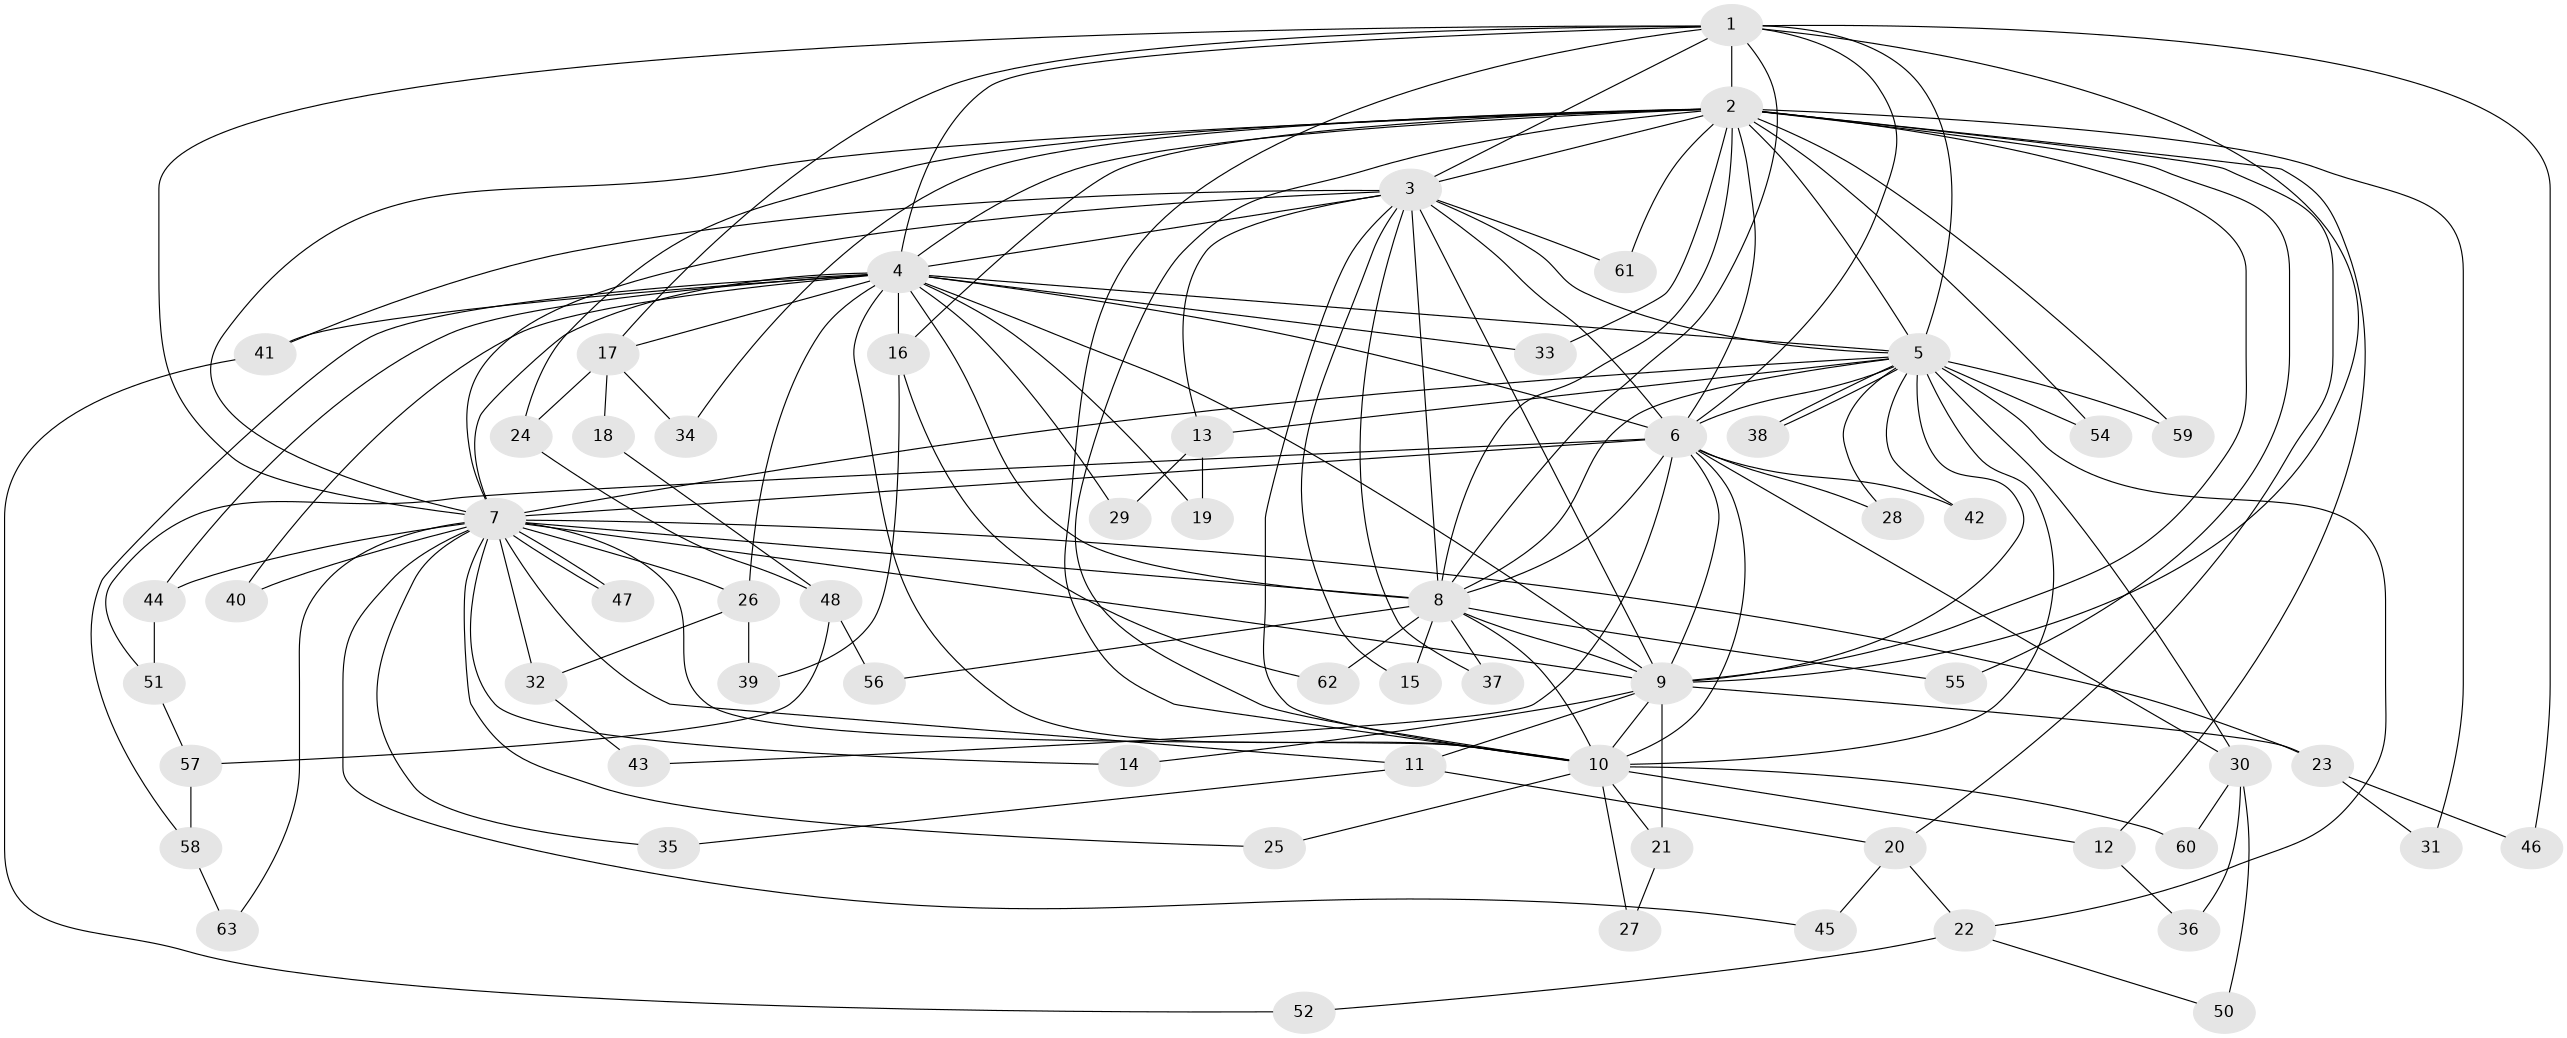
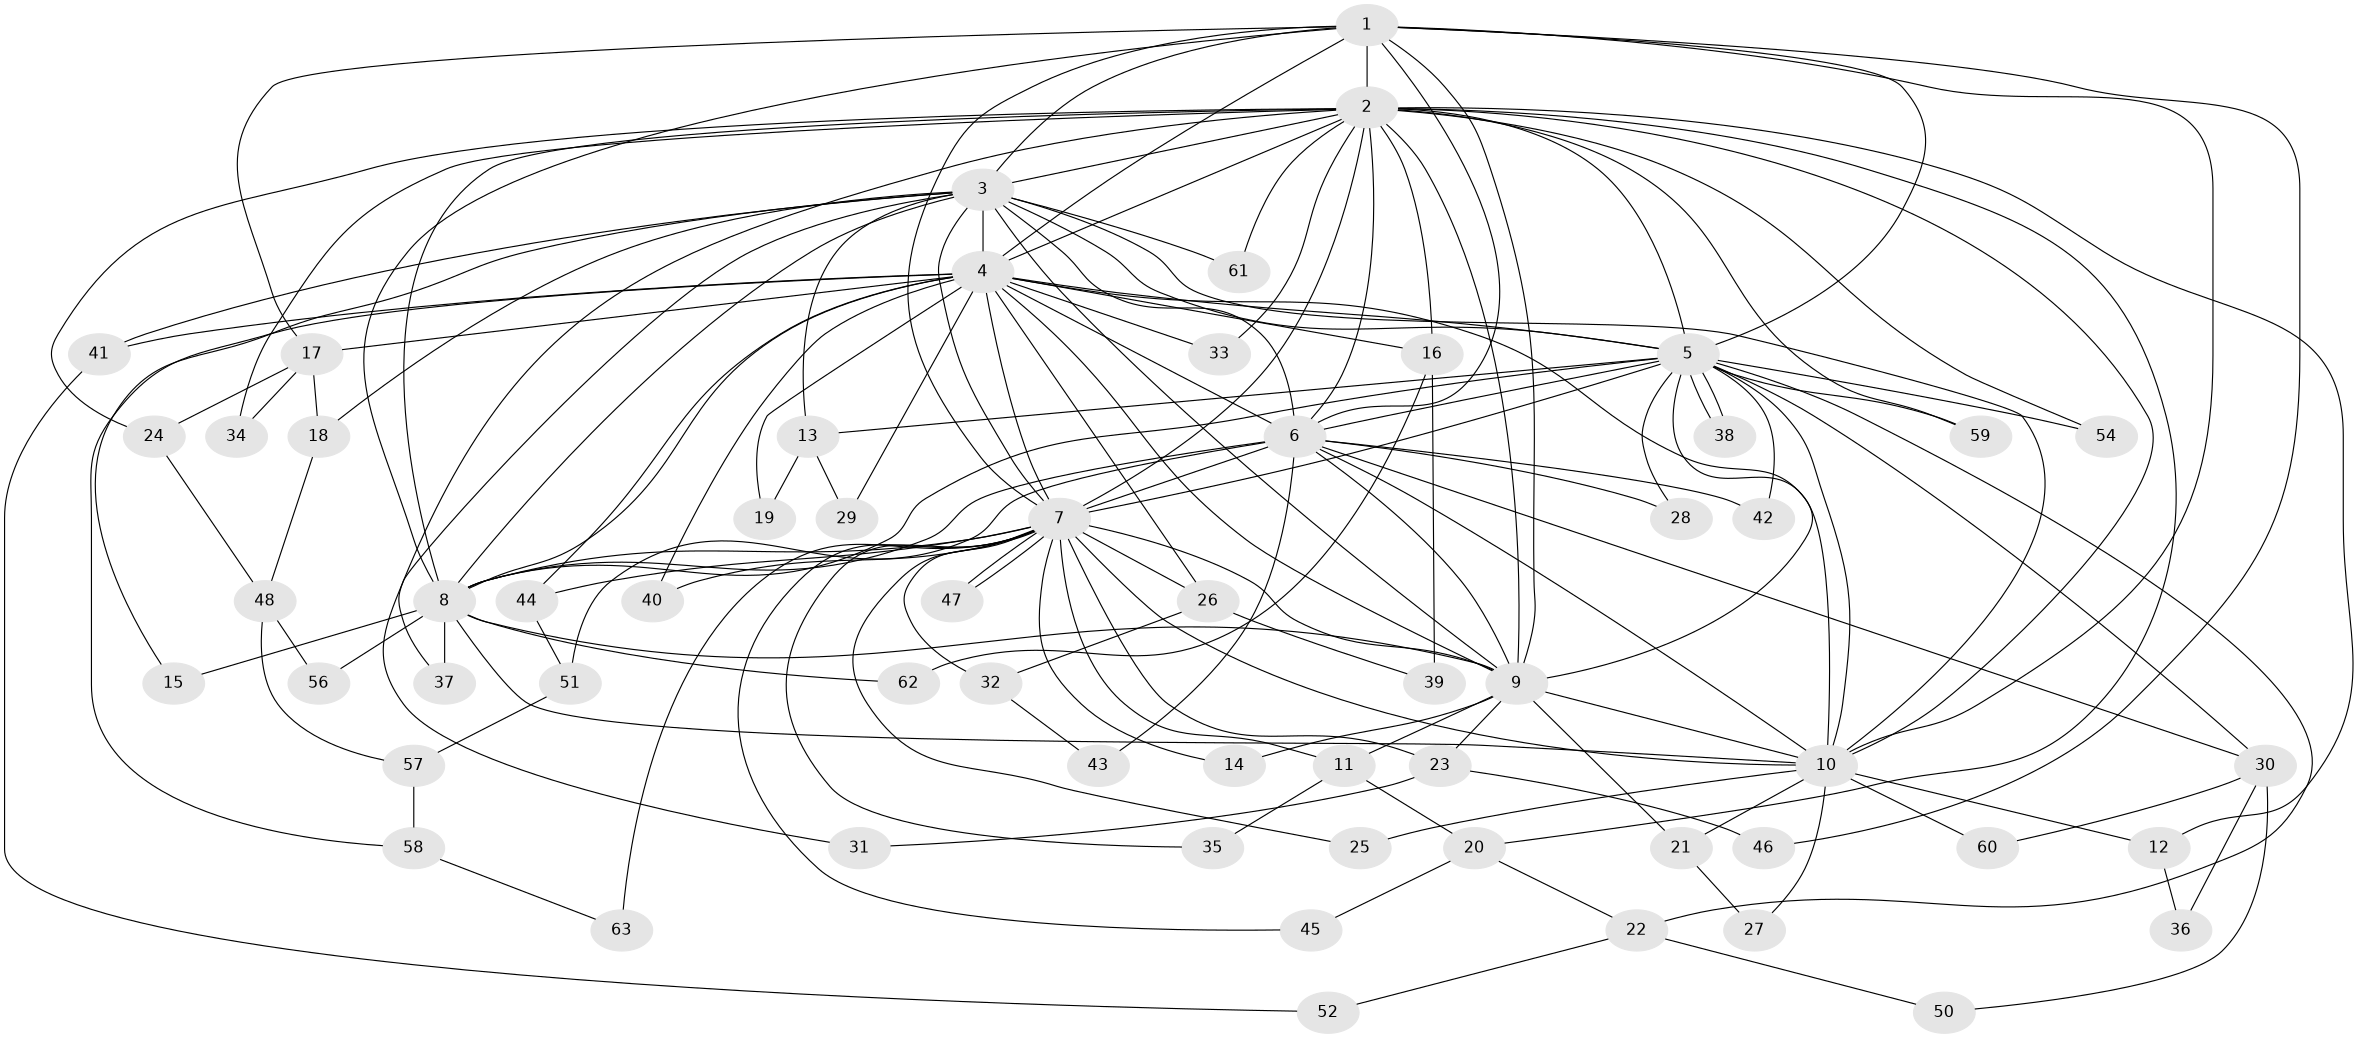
none -> (624, 250)
(1956, 684) -> none
